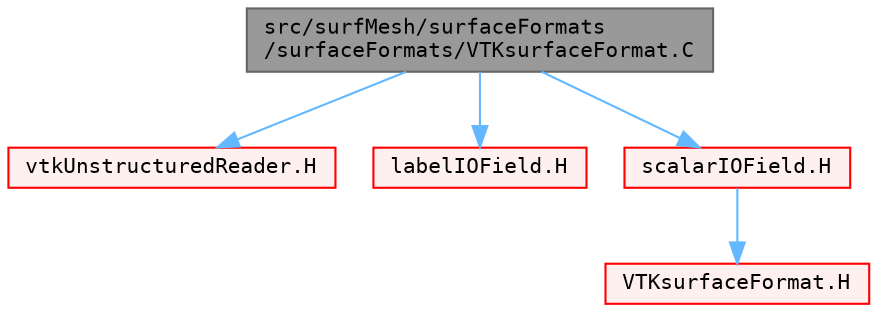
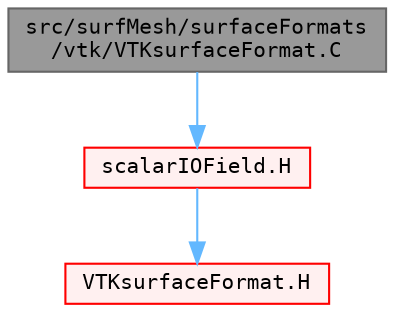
(480, 40) -> (197, 40)
(172, 168) -> none
(480, 168) -> none
